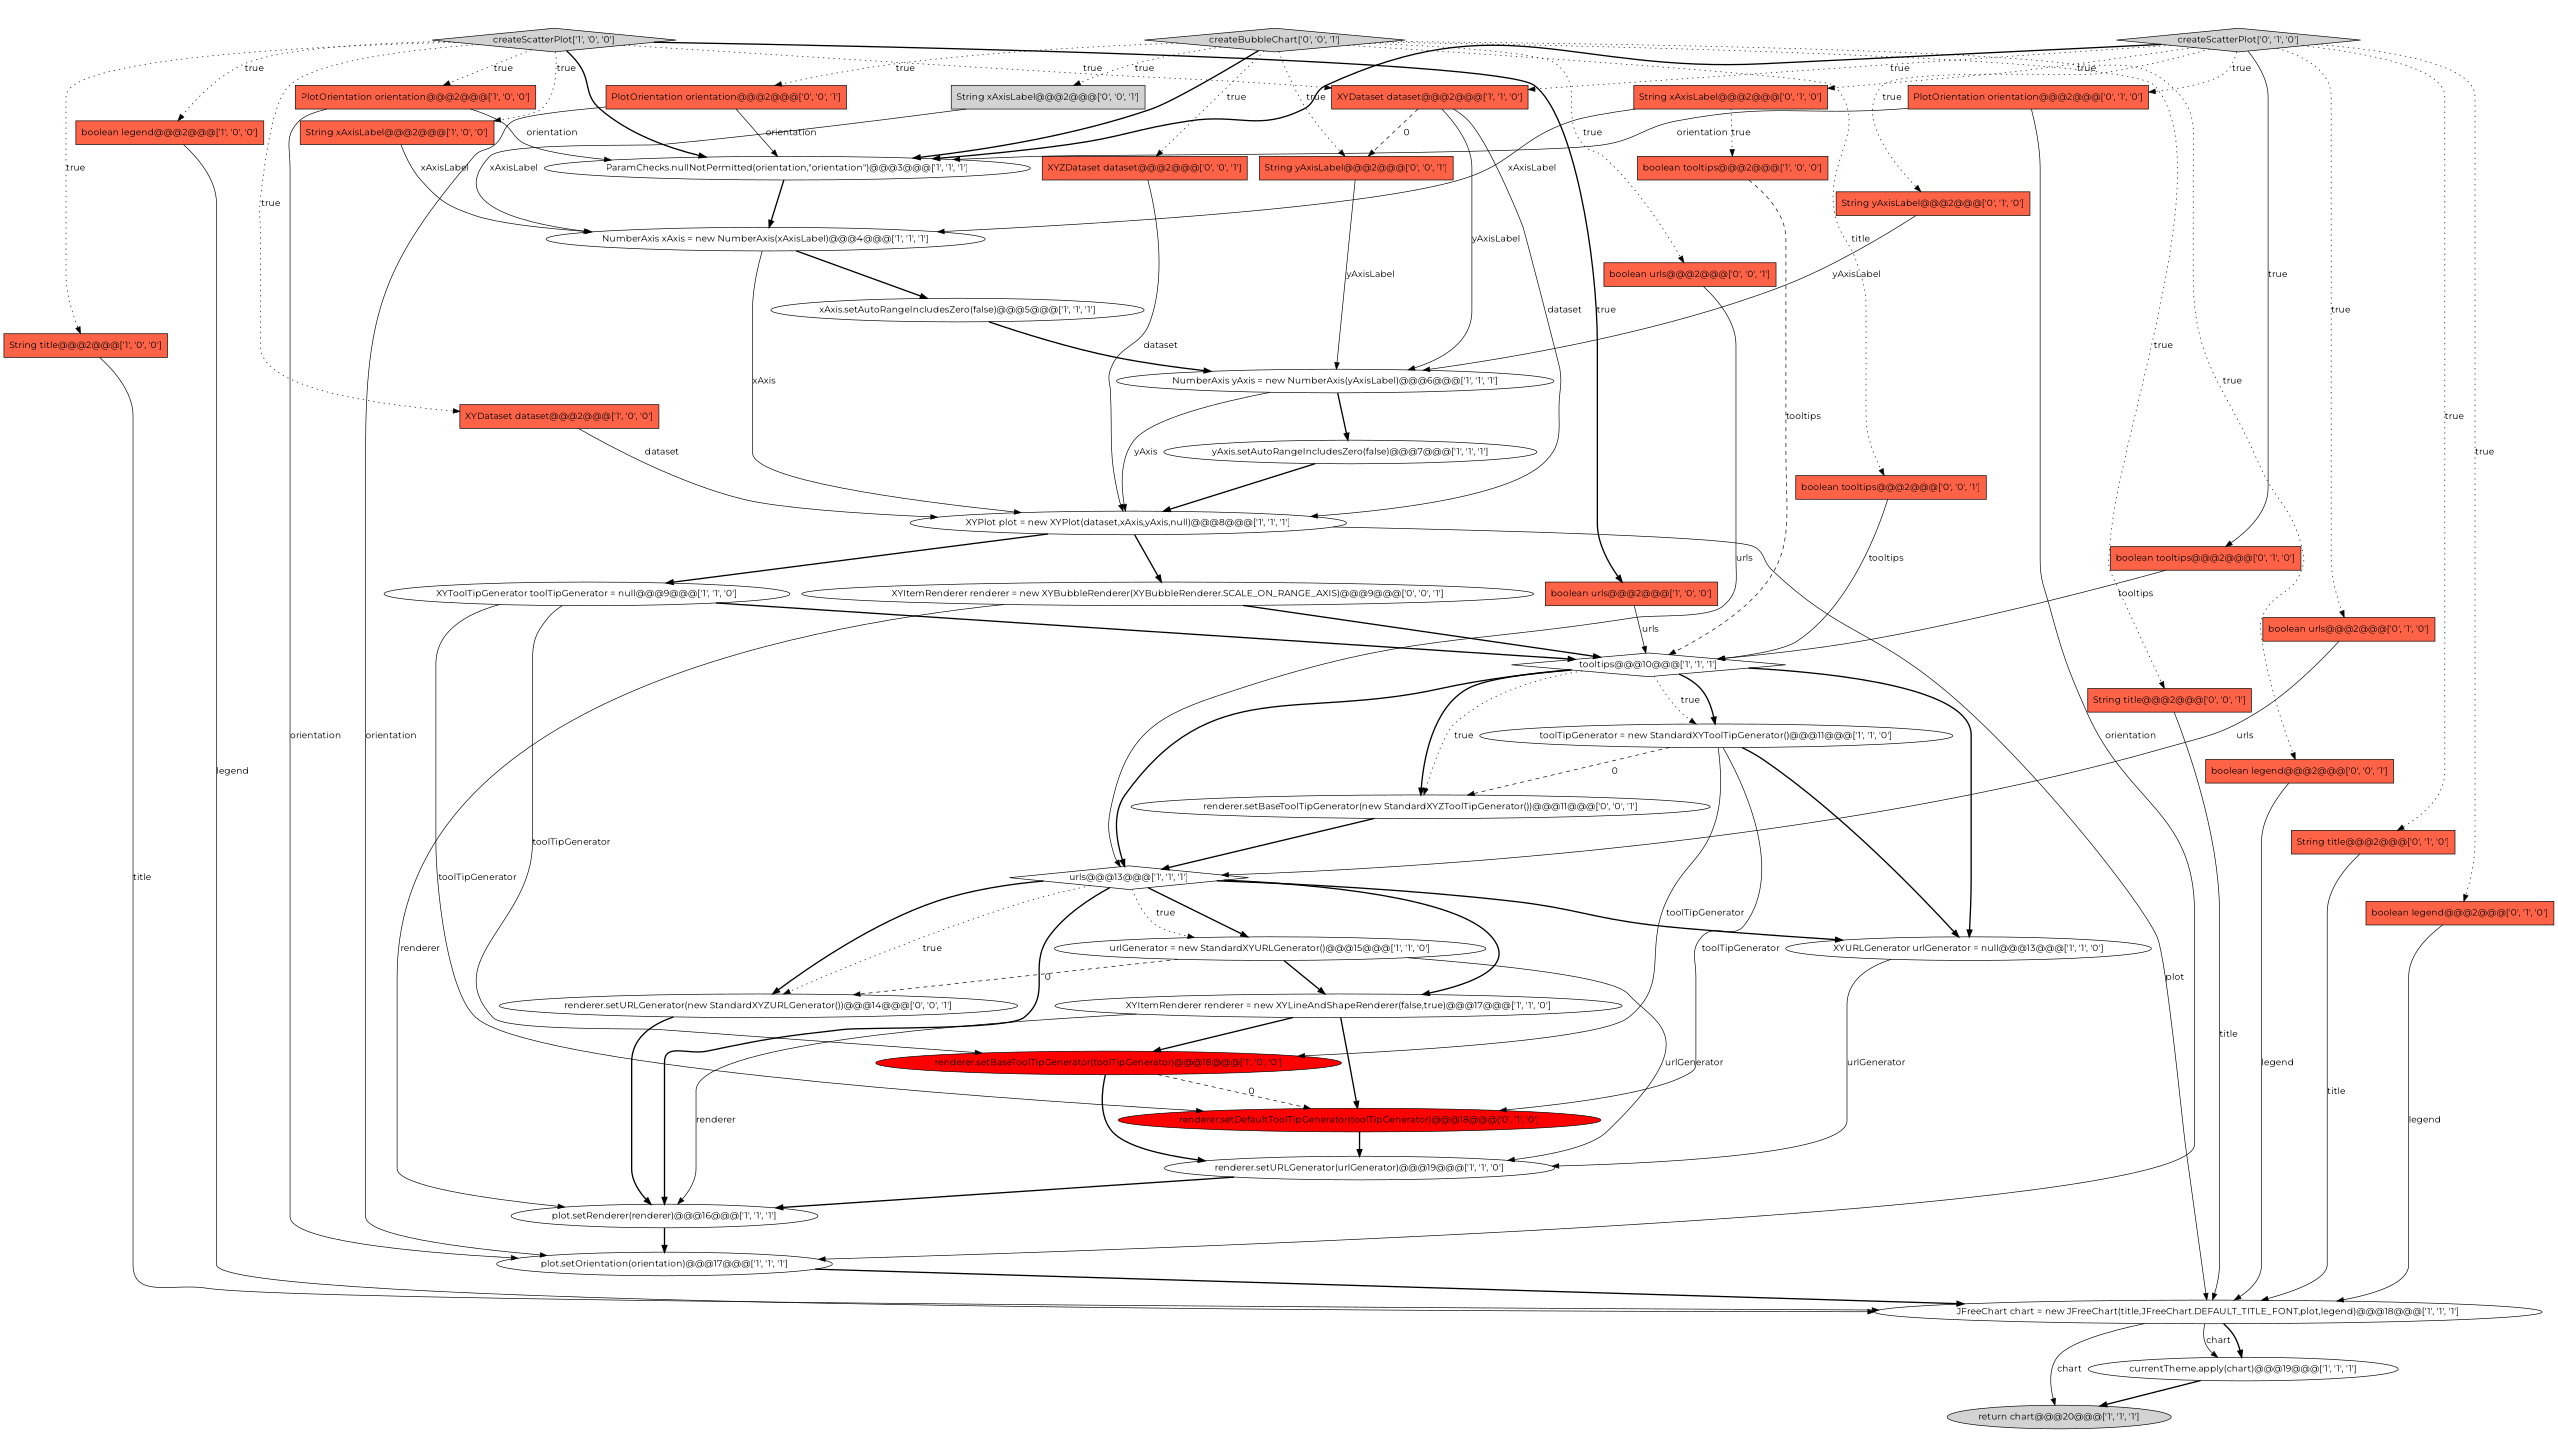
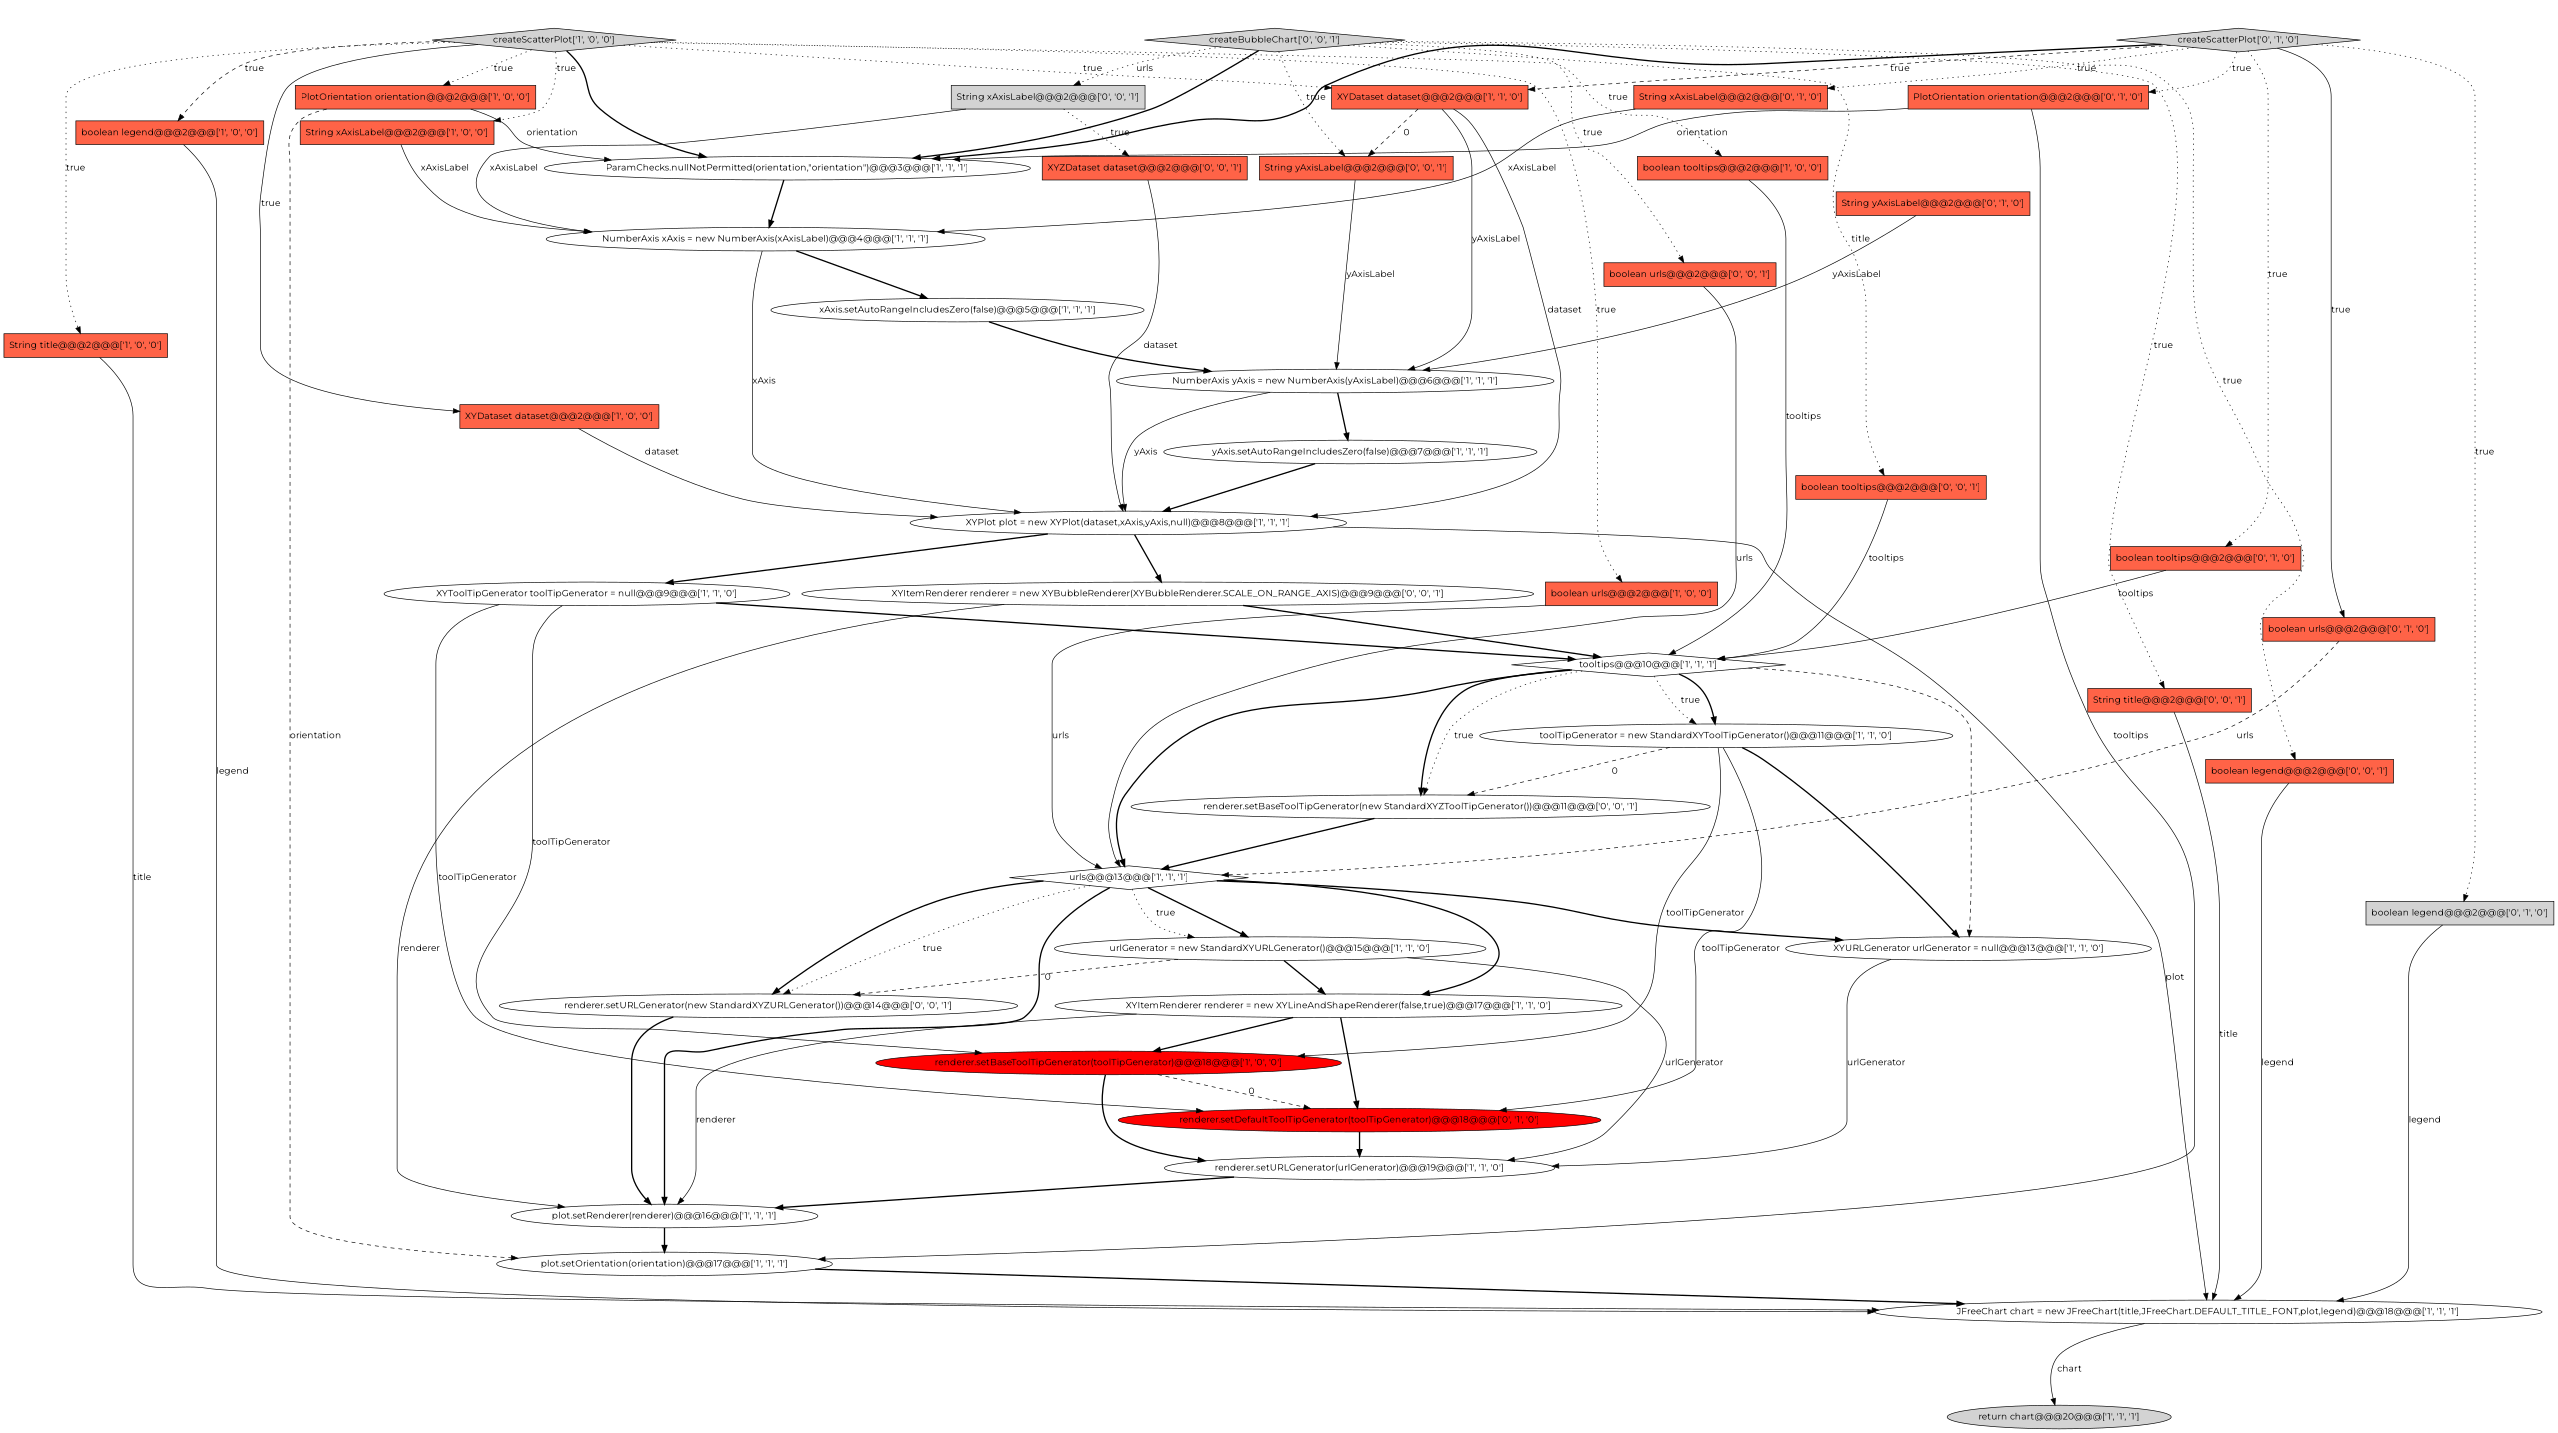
(275, 55) -> (275, 55)
(1349, 64) -> (1349, 64)
(1853, 67) -> (1853, 67)
(1145, 69) -> (1145, 69)
(2033, 74) -> none
(726, 97) -> none
(1213, 101) -> (1094, 131)
(1732, 129) -> (1308, 56)
(260, 222) -> (260, 222)
(2268, 301) -> (2268, 301)
(2331, 316) -> (2331, 316)
(1786, 435) -> (1786, 435)
(1639, 626) -> (1184, 624)
(1960, 714) -> (1960, 714)
(2131, 736) -> (2131, 736)
(290, 767) -> (290, 767)
(1804, 823) -> (1804, 823)
(2373, 842) -> none
(2460, 913) -> (2460, 913)
(2243, 1369) -> none
